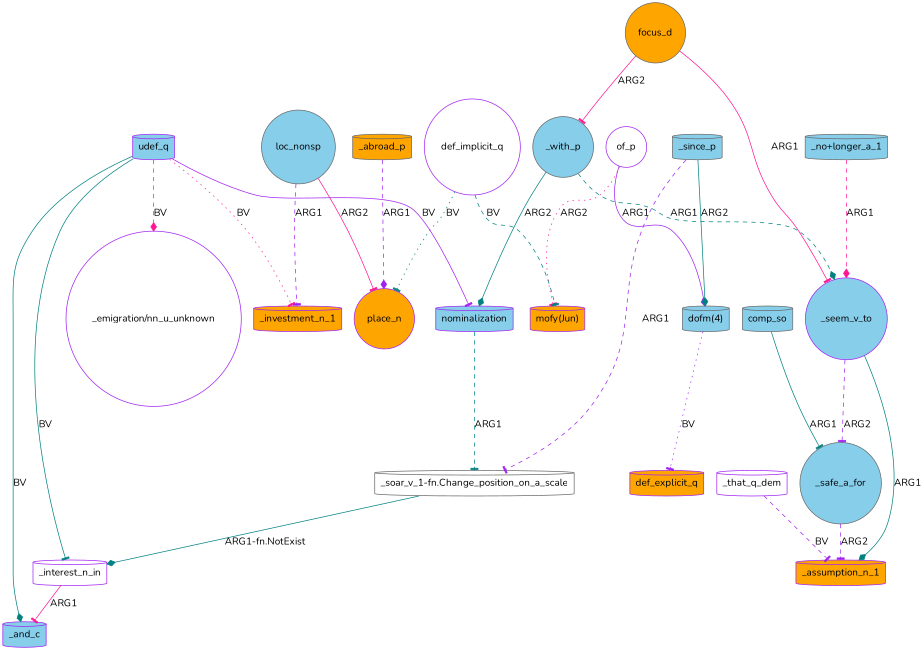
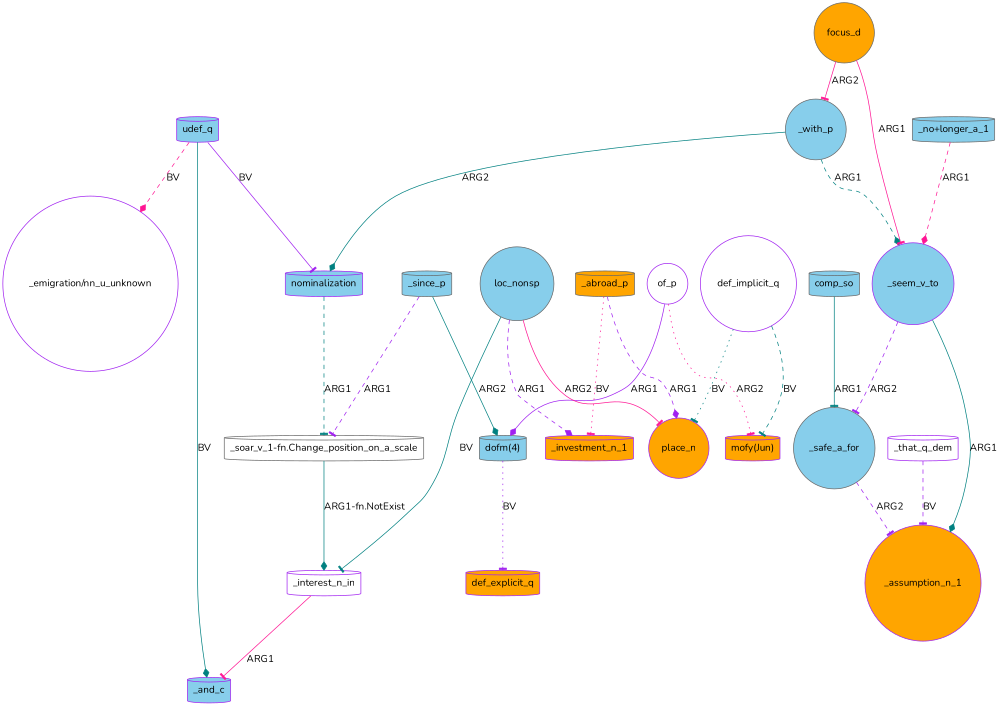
(240, 223) -> (597, 364)
(295, 243) -> (514, 387)
(36, 342) -> (444, 458)
(841, 573) -> (923, 583)
